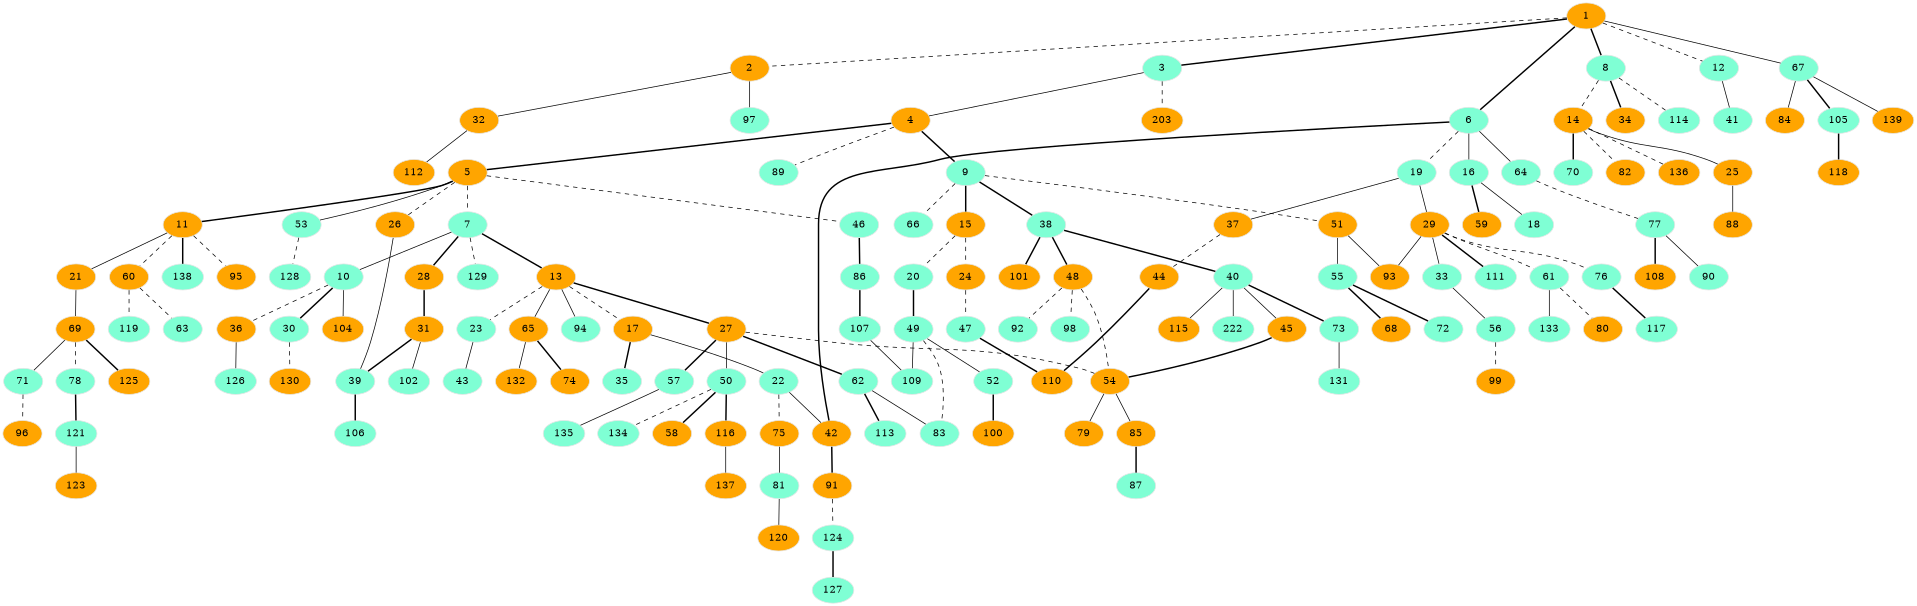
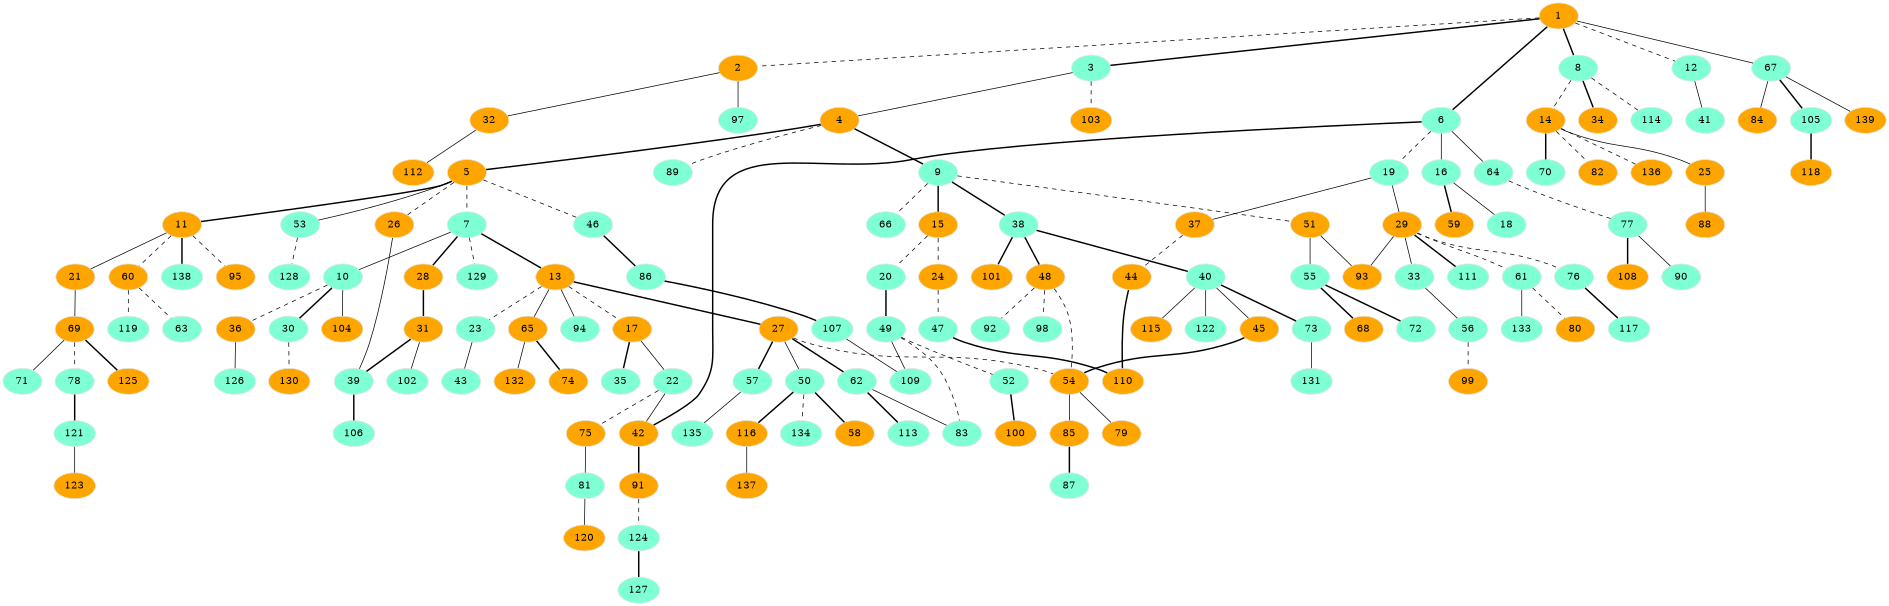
(1162, 120) -> (1091, 120)
(1233, 329) -> (1206, 329)
(953, 355) -> (935, 352)
(22, 434) -> none
